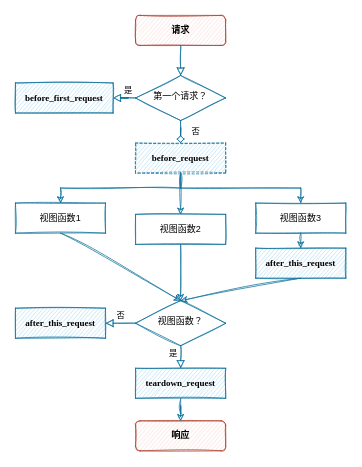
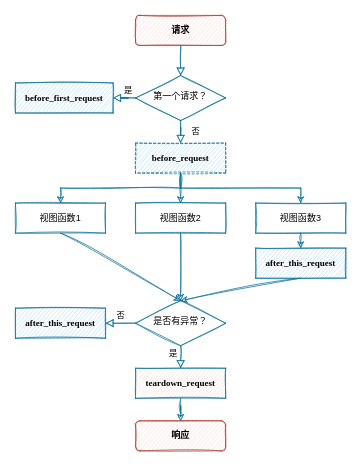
(180, 134) -> (180, 134)
(180, 229) -> (180, 218)
(180, 321) -> (180, 321)
(180, 383) -> (180, 383)
